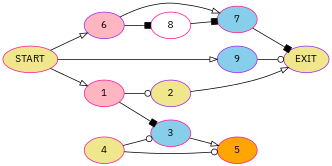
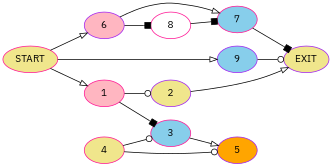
(237, 150) -> (237, 150)
